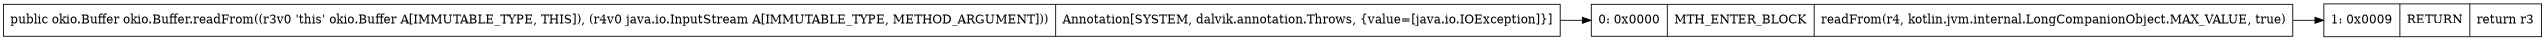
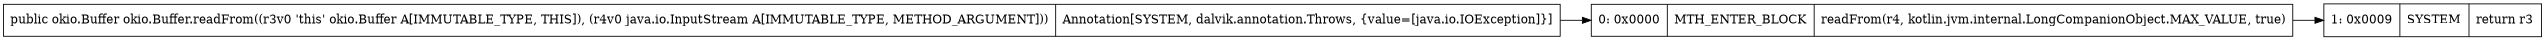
(2435, 20) -> (2434, 20)
